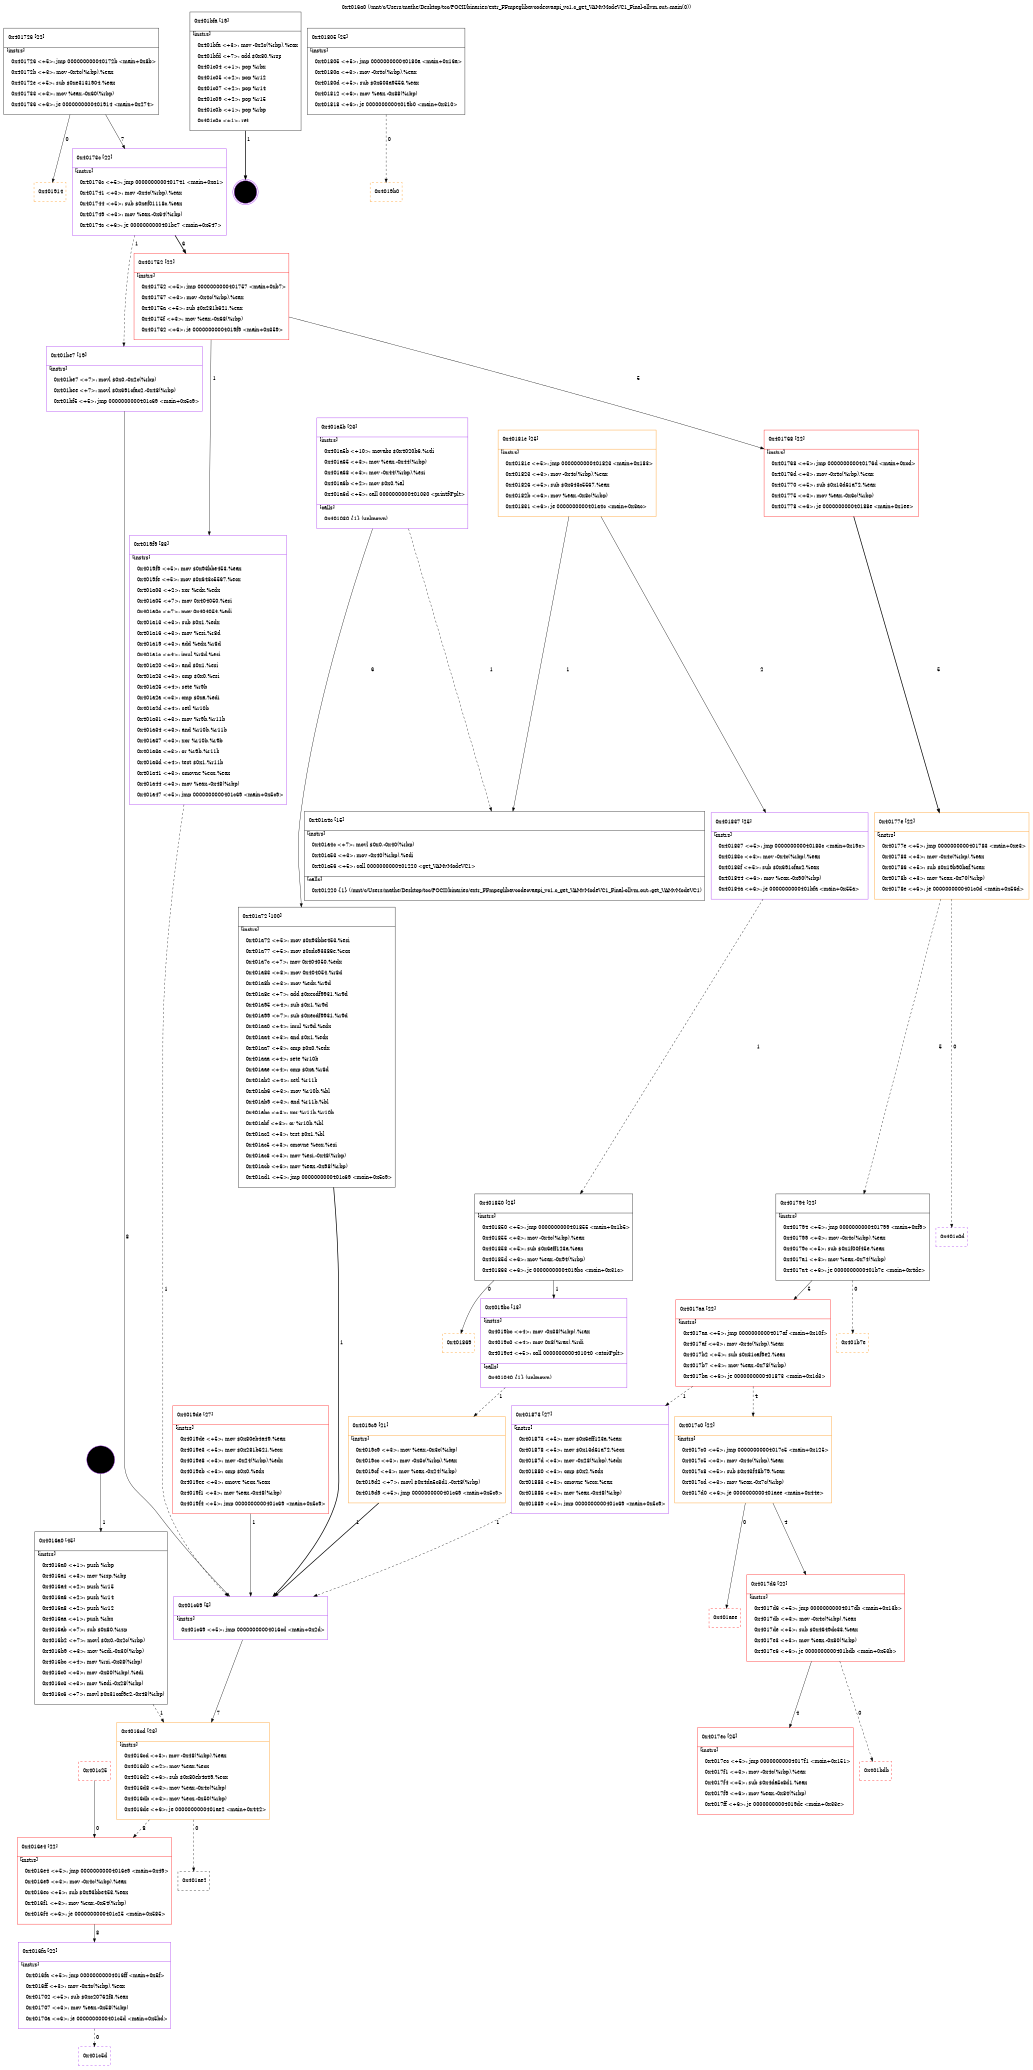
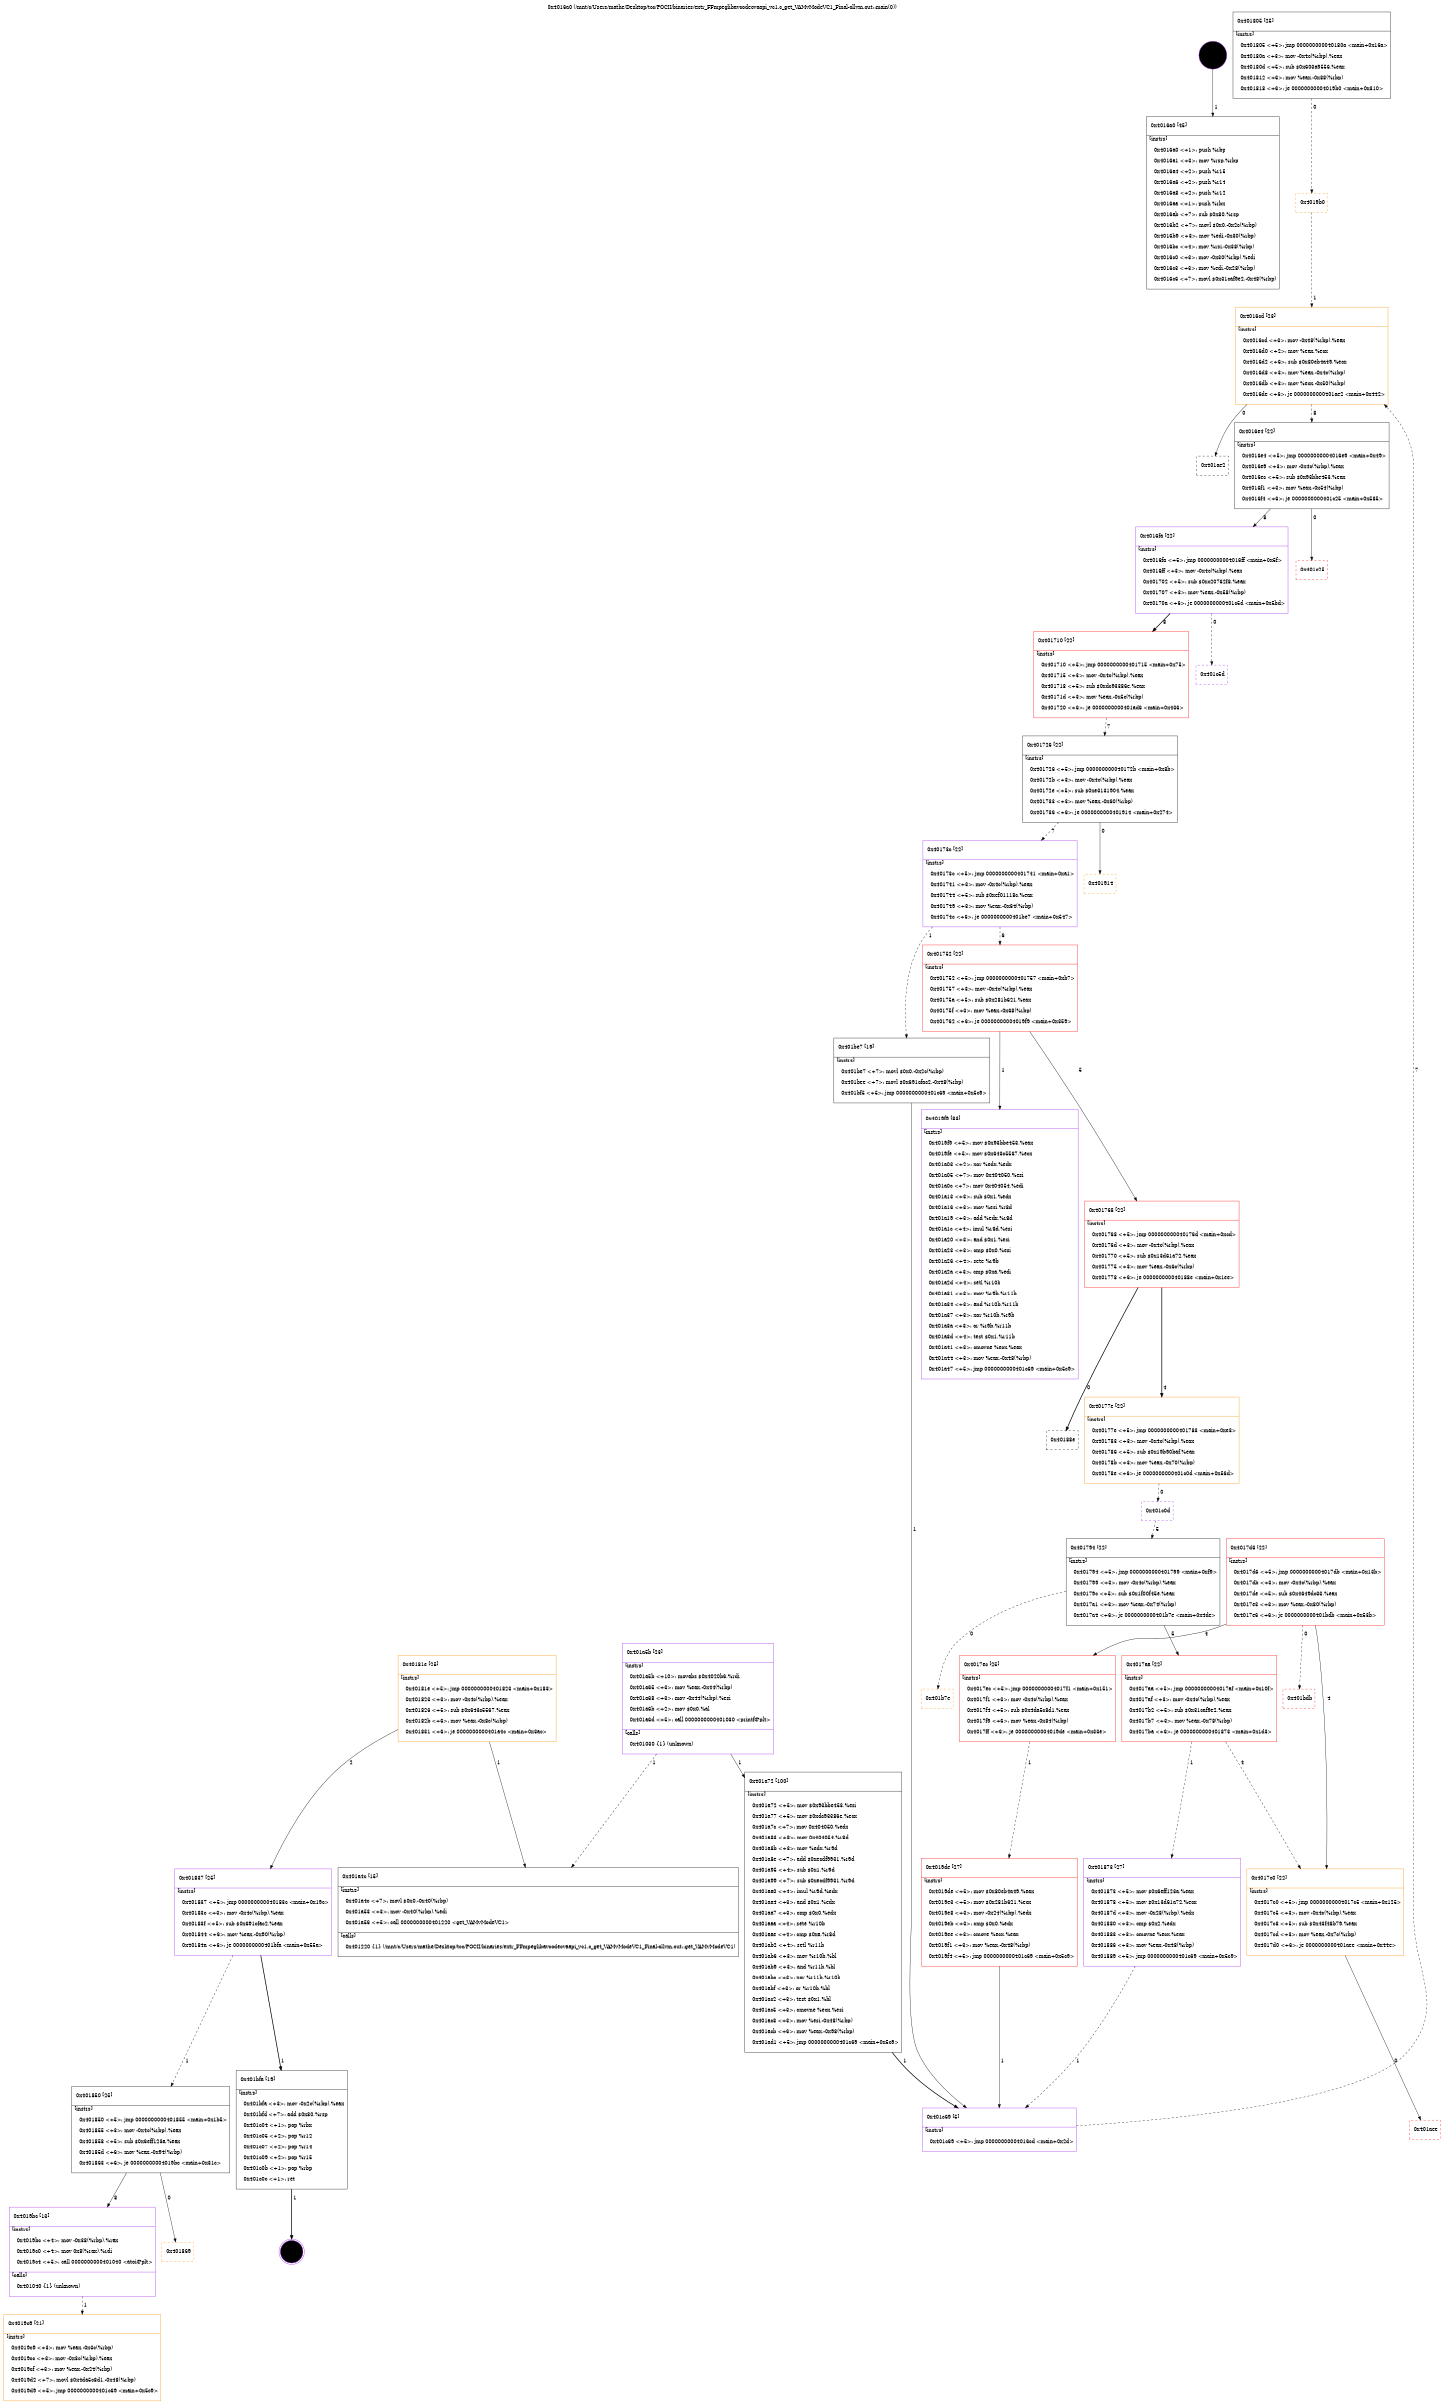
(114, 130) -> (1051, 830)
(179, 243) -> (1000, 934)
(124, 379) -> (912, 1070)
(372, 670) -> (739, 1763)
(938, 670) -> (1164, 1388)
none -> (1111, 675)
(903, 1045) -> (1154, 1528)
(163, 1208) -> none
(127, 1237) -> (914, 1530)
(556, 1289) -> (115, 2198)
none -> (1062, 1440)
(789, 1537) -> (1325, 1745)
(328, 1548) -> none
(228, 1679) -> (1414, 1401)
(158, 1712) -> (1312, 258)
none -> (1020, 1798)
(94, 1807) -> (1312, 533)
(194, 1844) -> (1228, 426)
(94, 1881) -> (1312, 466)
none -> (271, 2011)
